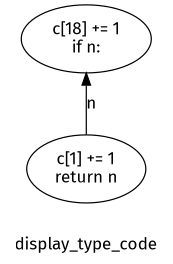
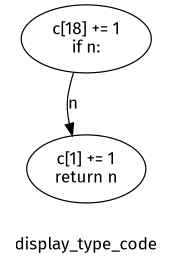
(86, 110) -> (68, 98)
